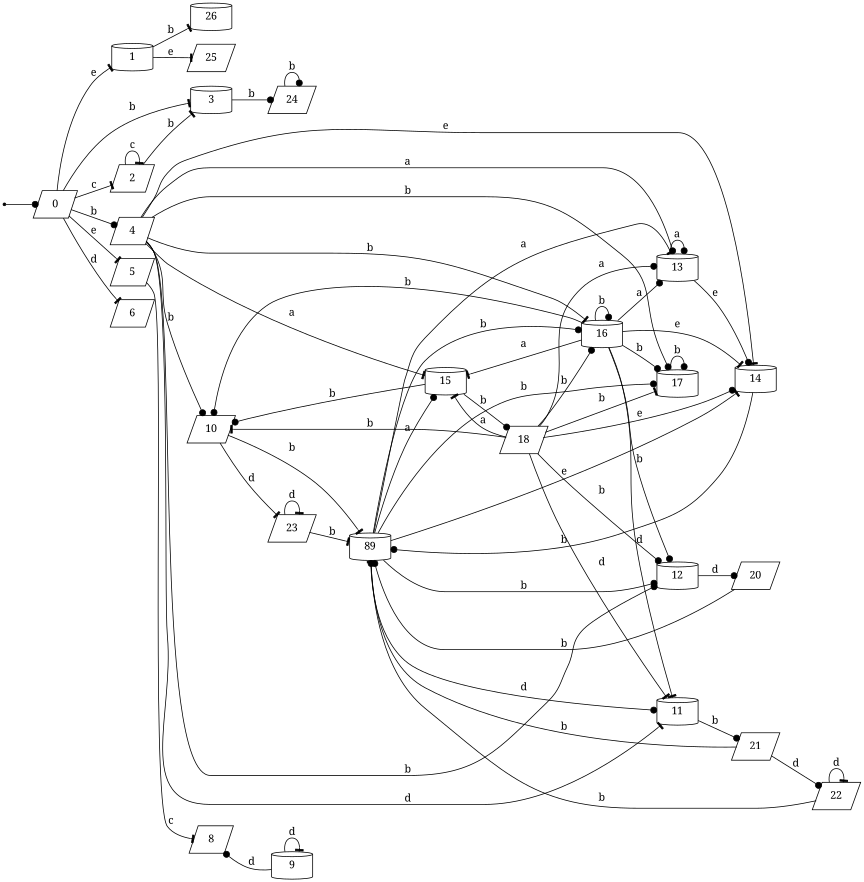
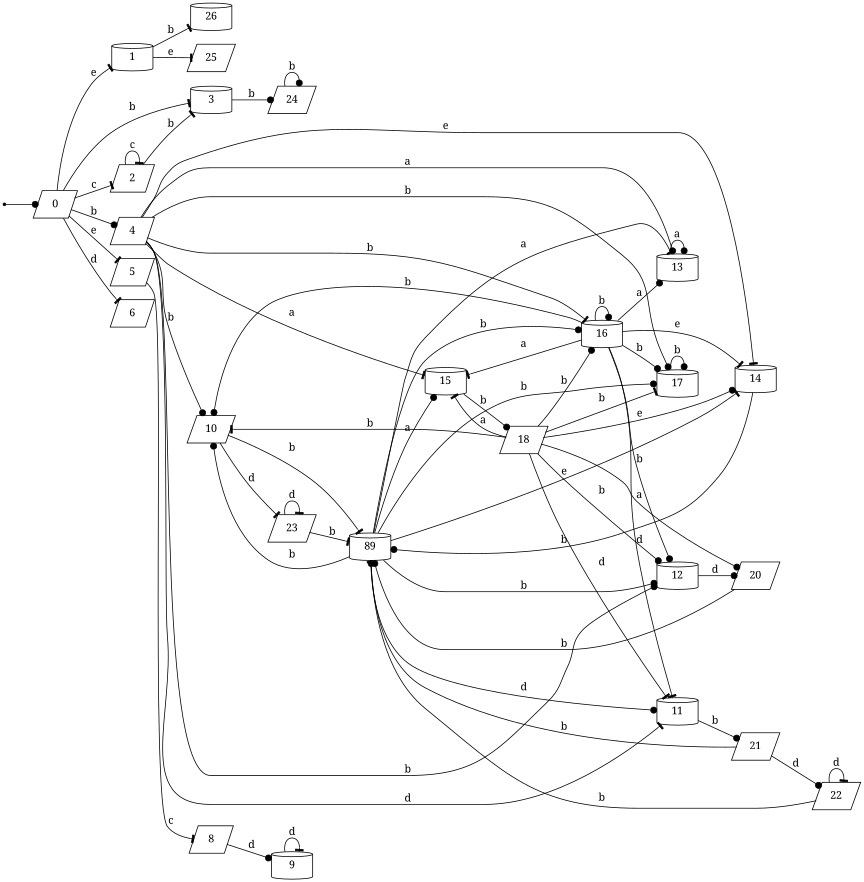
(726, 317) -> none
(559, 336) -> (638, 502)
(331, 401) -> (253, 546)
(249, 868) -> (246, 851)
